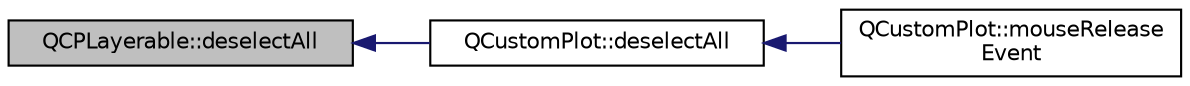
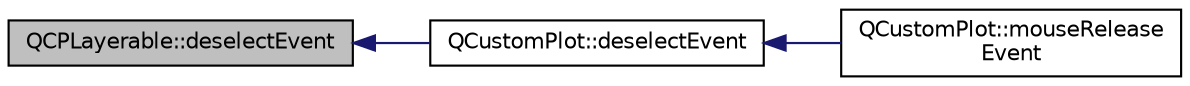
(181, 43) -> (181, 43)
(597, 43) -> (597, 43)
